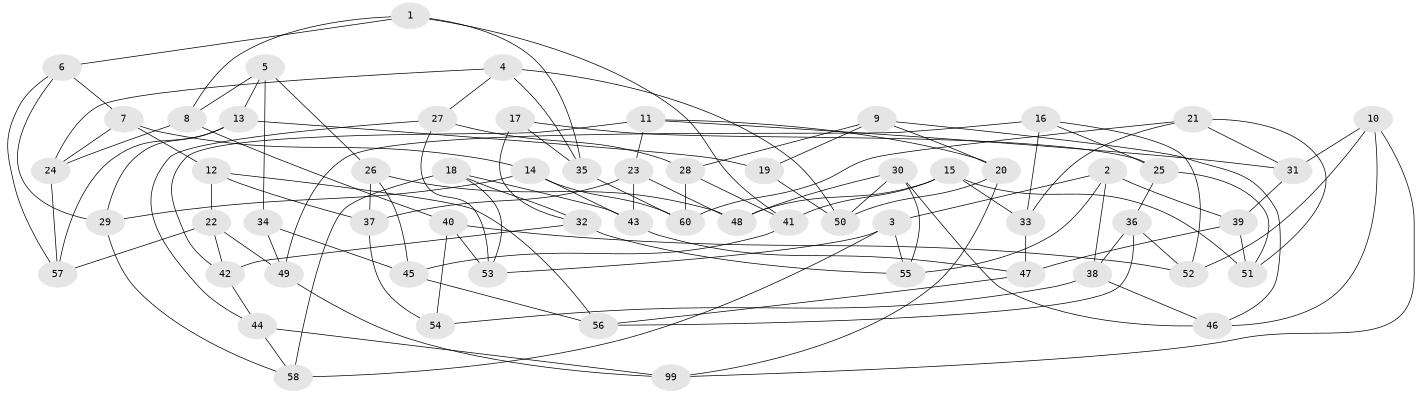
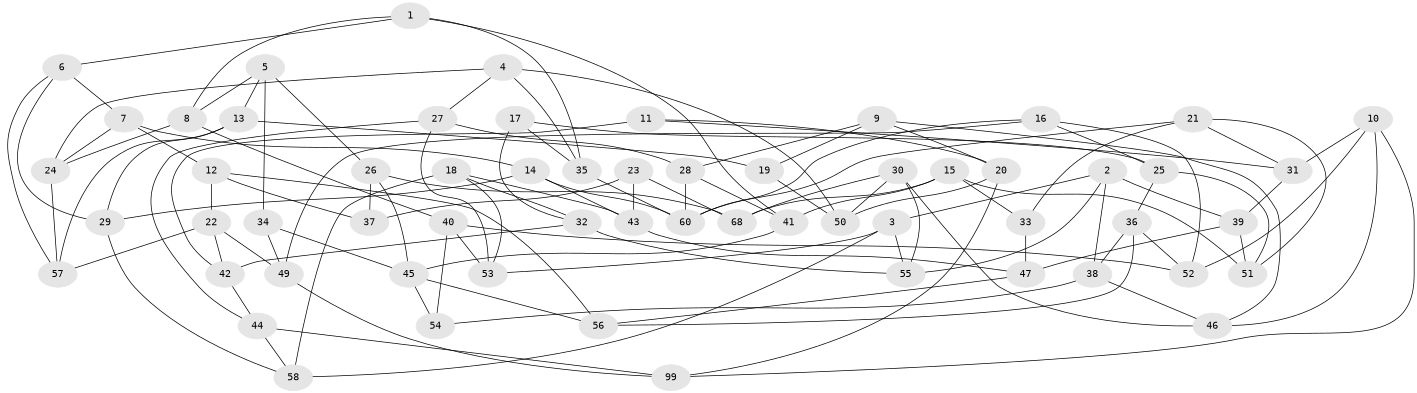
(640, 145) -> none
(1033, 171) -> (853, 145)
(737, 223) -> (737, 223)
(382, 285) -> (422, 300)
